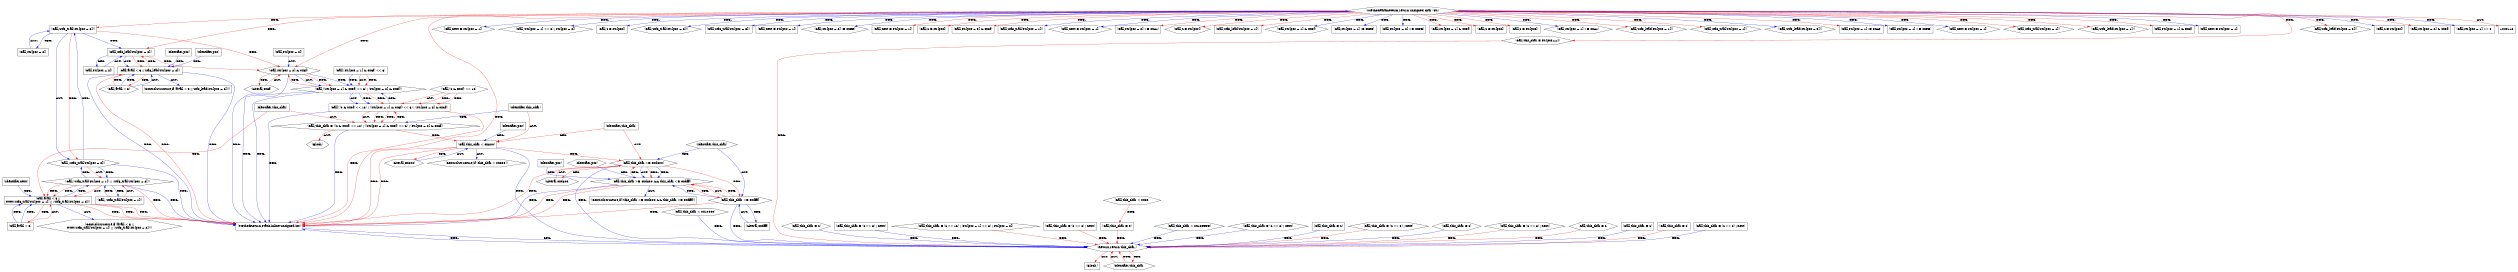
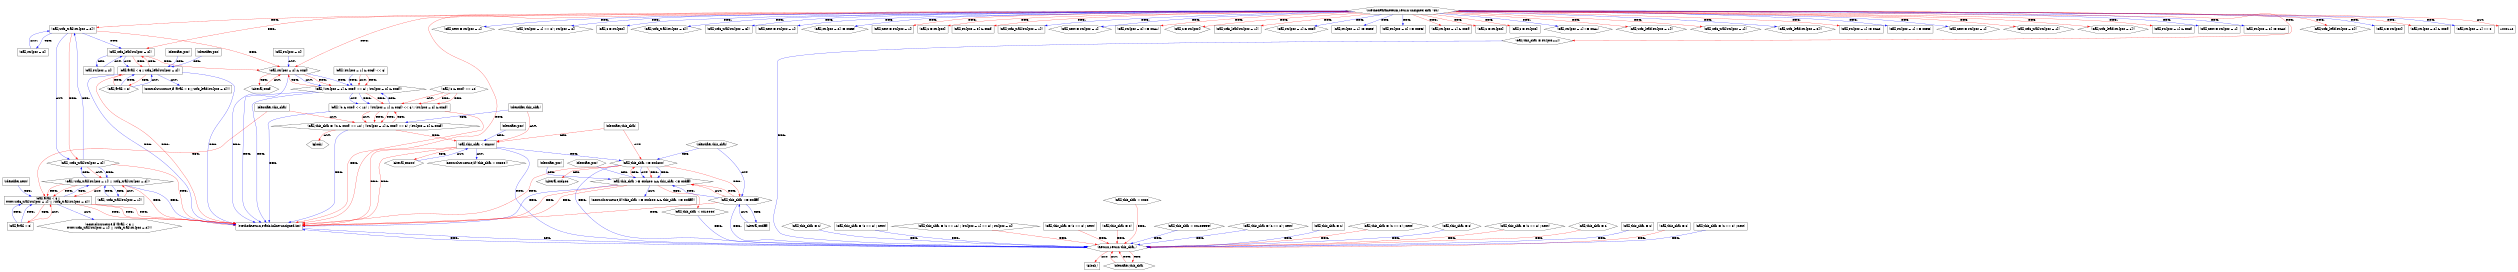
none -> (2266, 29)
(900, 49) -> (900, 49)
(558, 154) -> (558, 154)
(585, 168) -> none
(179, 188) -> (179, 188)
(700, 192) -> (683, 193)
(1125, 212) -> (1137, 225)
